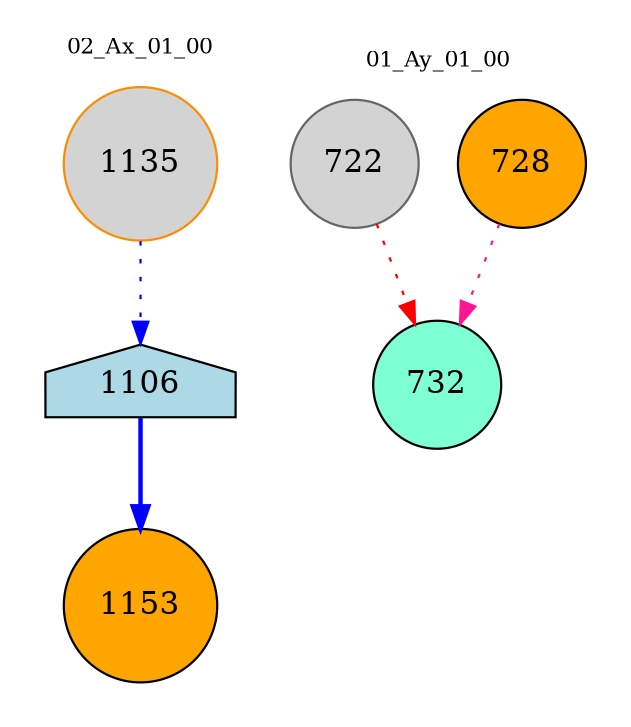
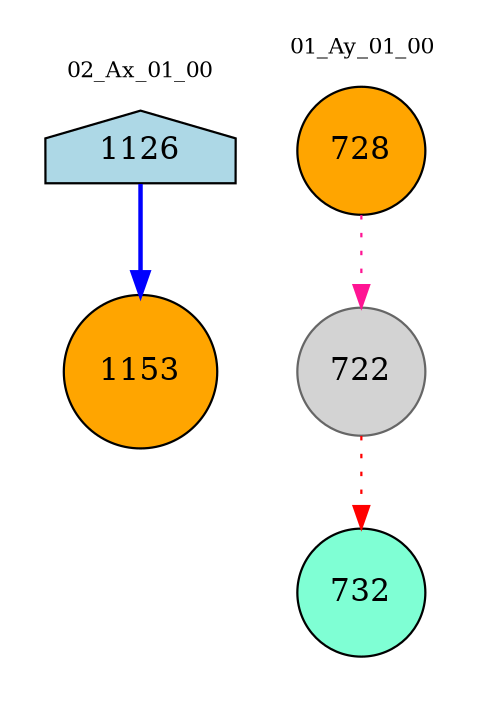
(141, 164) -> none
(484, 264) -> (361, 250)
(141, 385) -> (141, 151)
